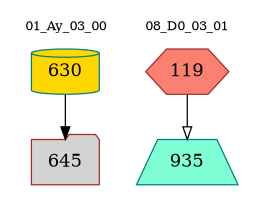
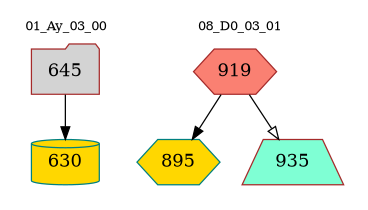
(187, 72) -> (235, 72)
(65, 111) -> (65, 111)
none -> (178, 162)
(187, 162) -> (293, 162)
